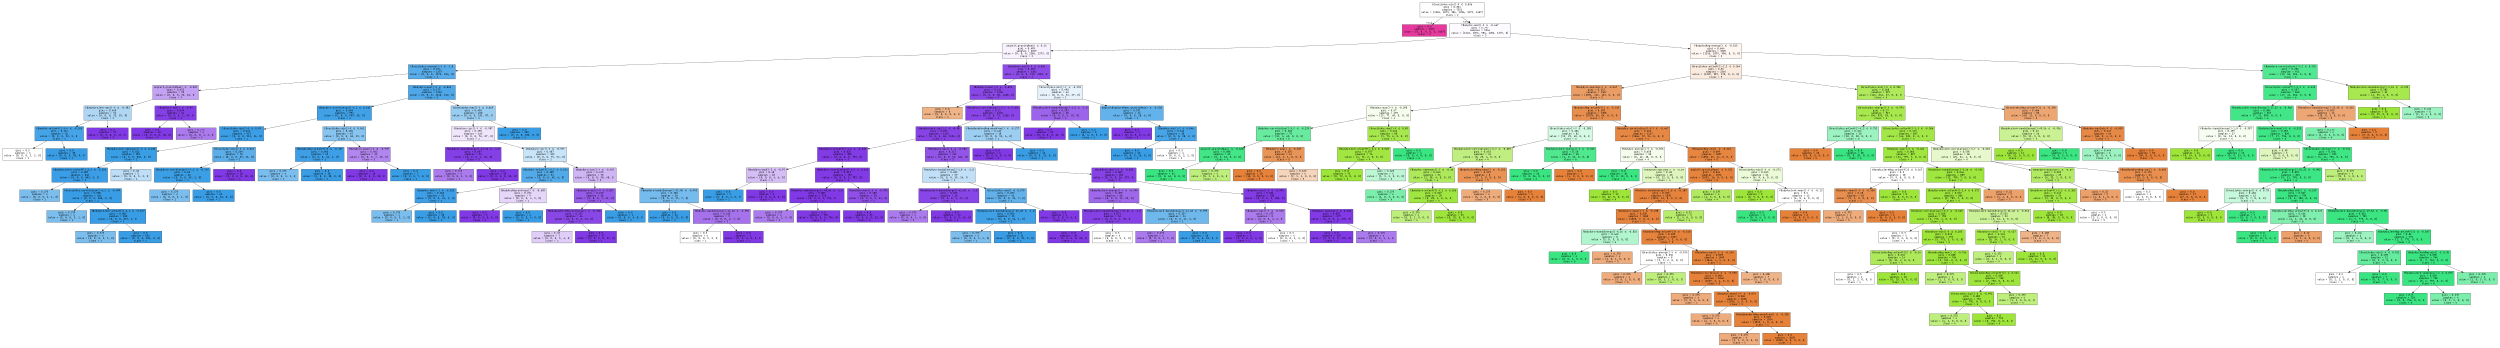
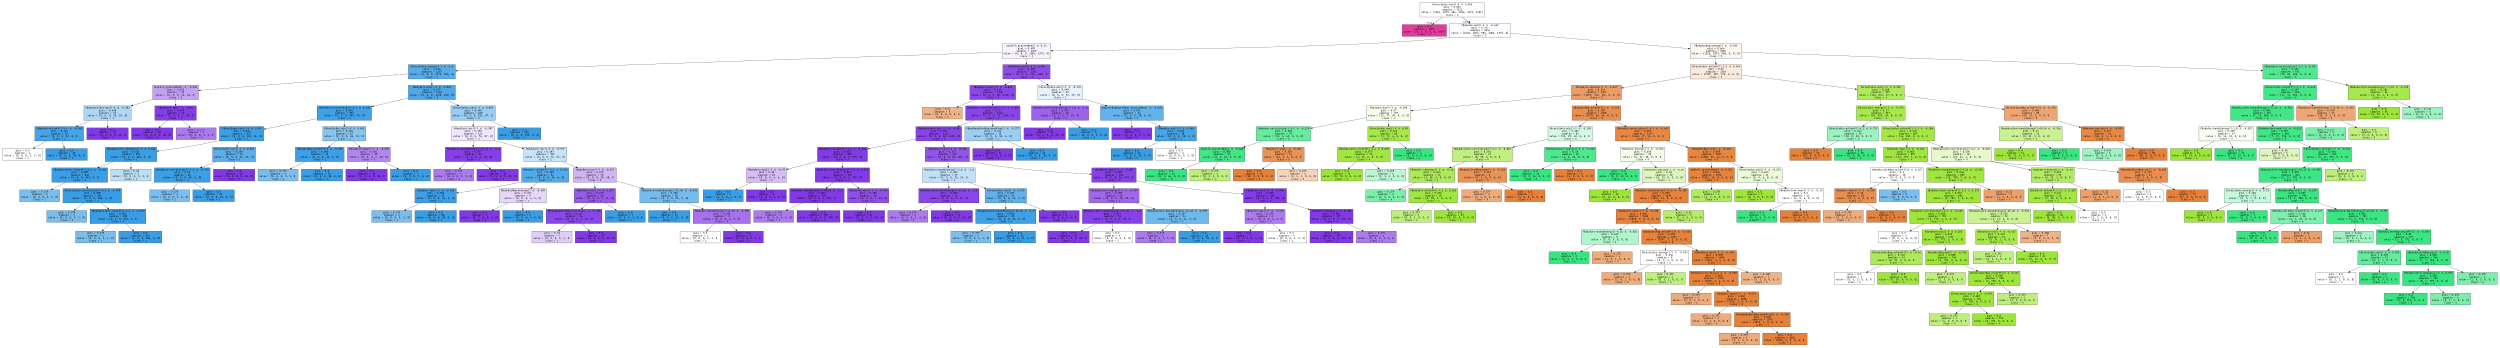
(2369, 134) -> (2369, 134)
(1899, 196) -> (1899, 196)
(1757, 216) -> (1757, 216)
